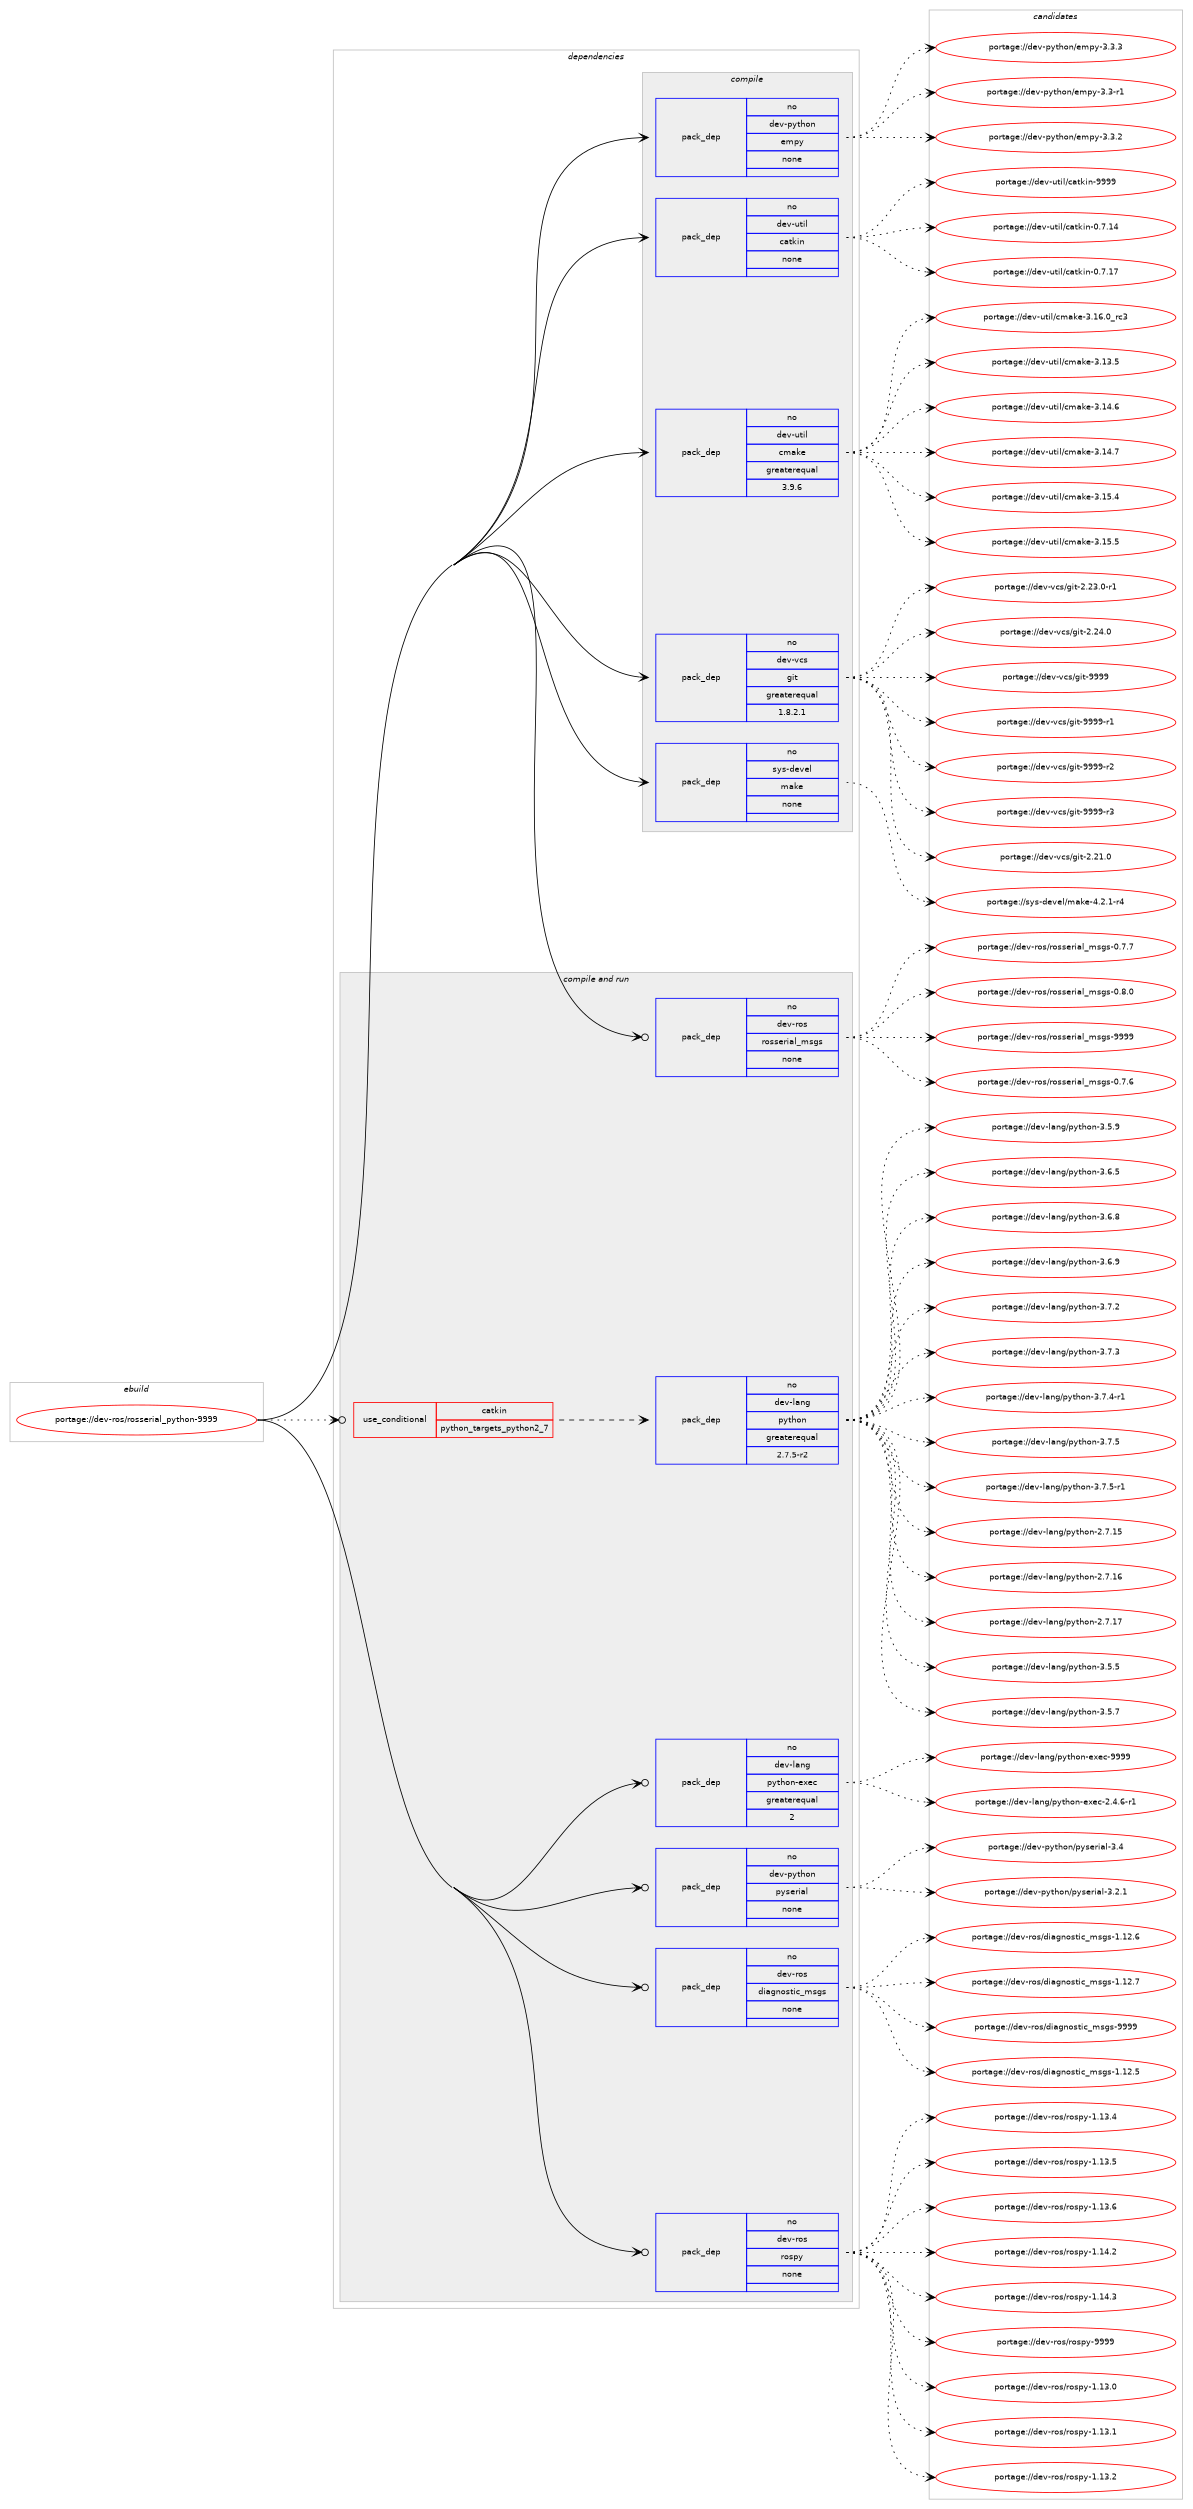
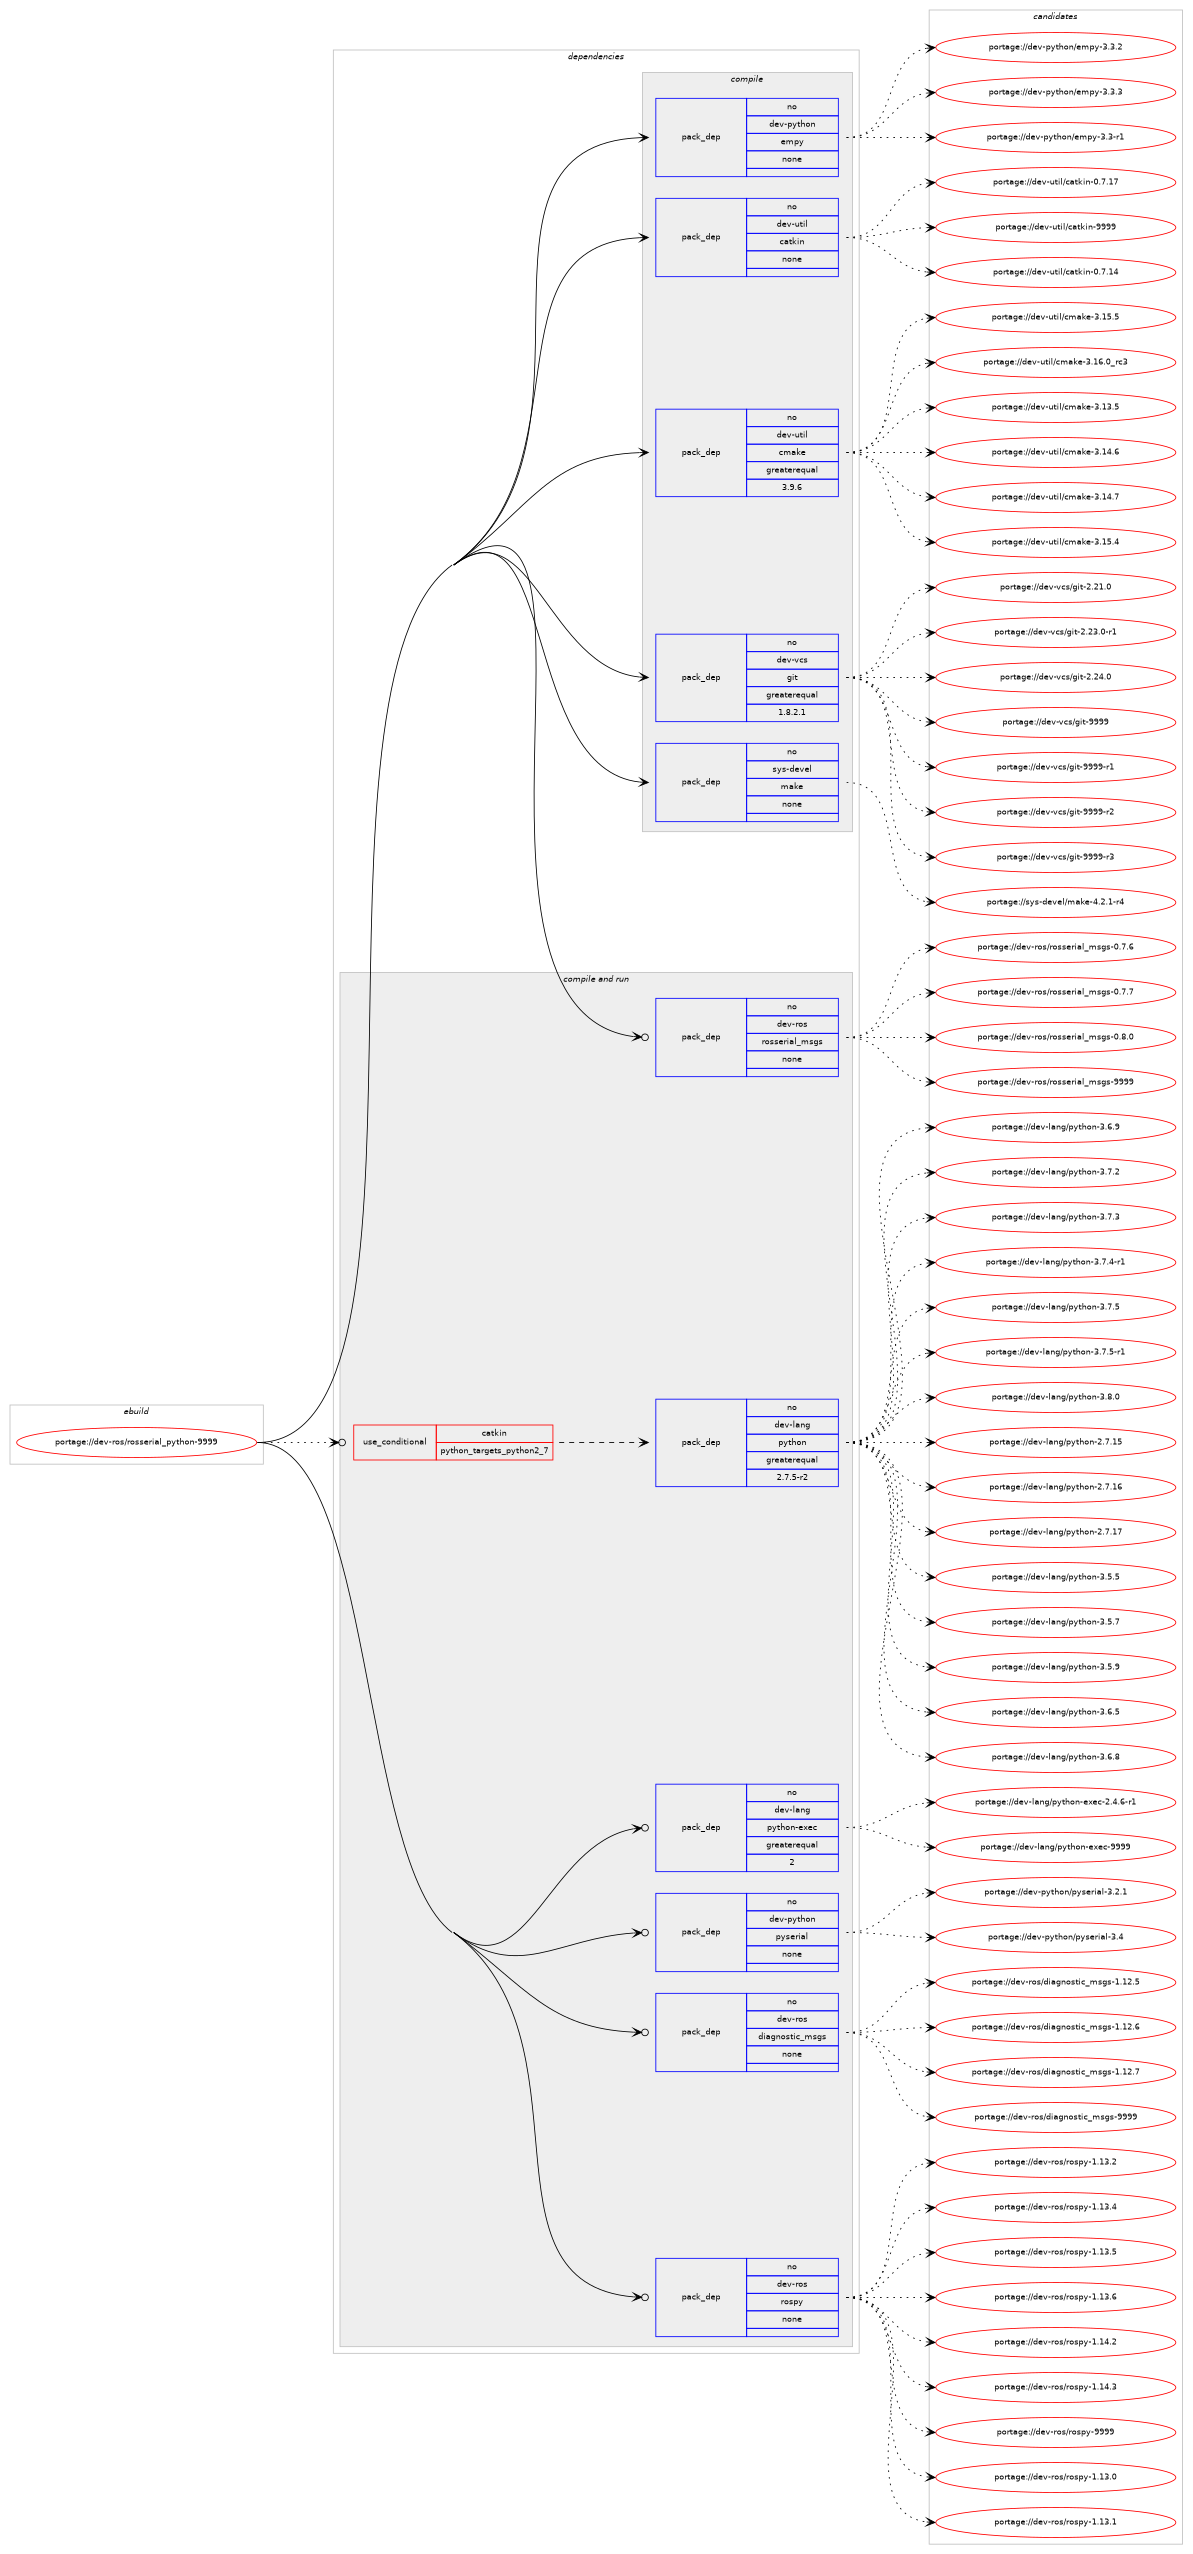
none -> (1056, 1398)
